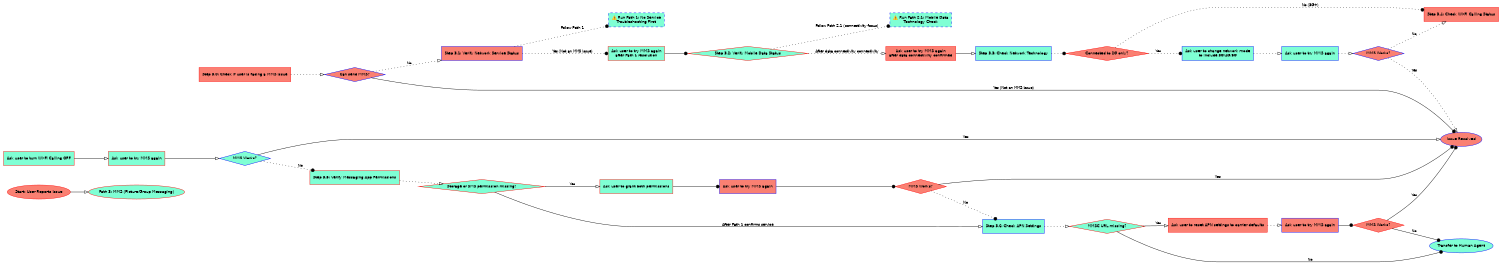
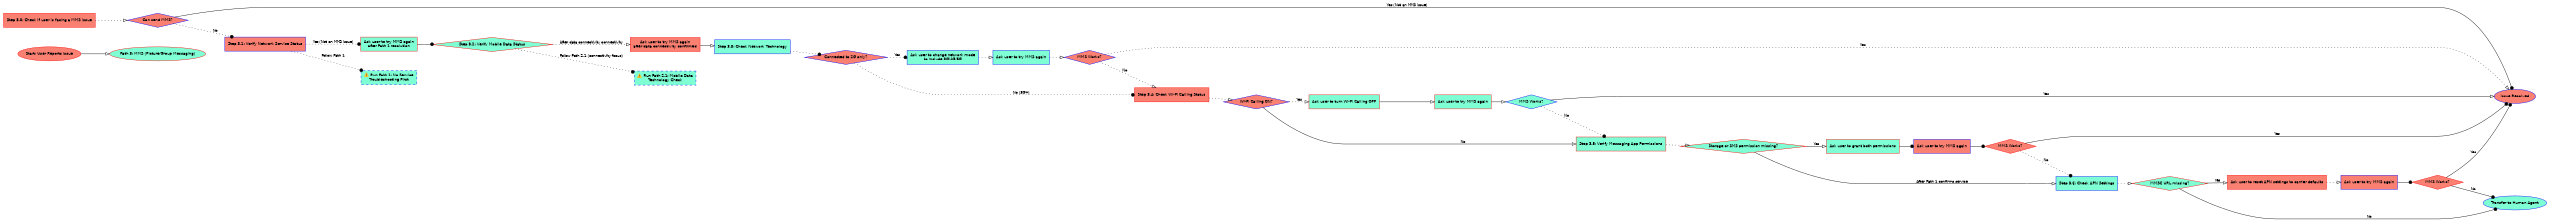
(1107, 53) -> (846, 57)
(405, 66) -> (202, 30)
none -> (1256, 102)
